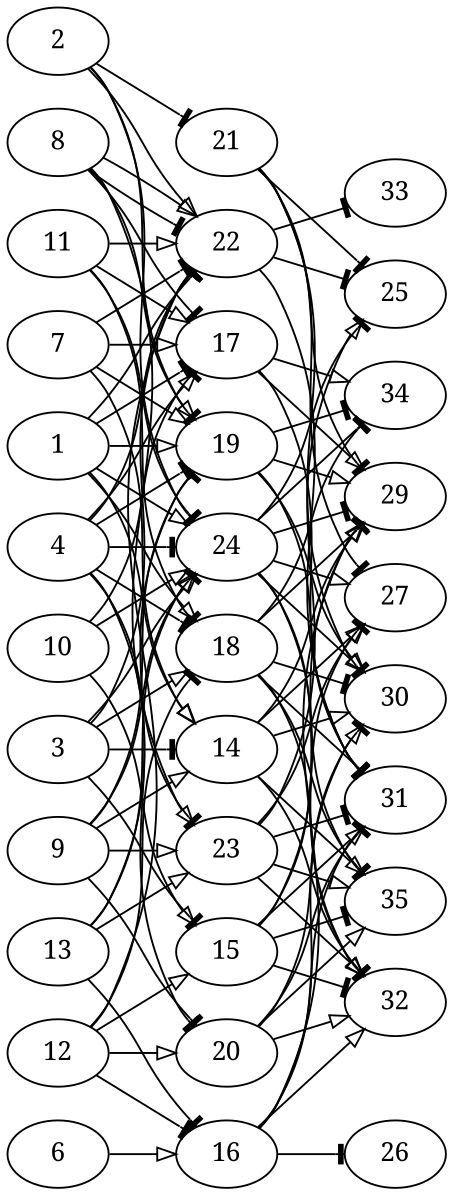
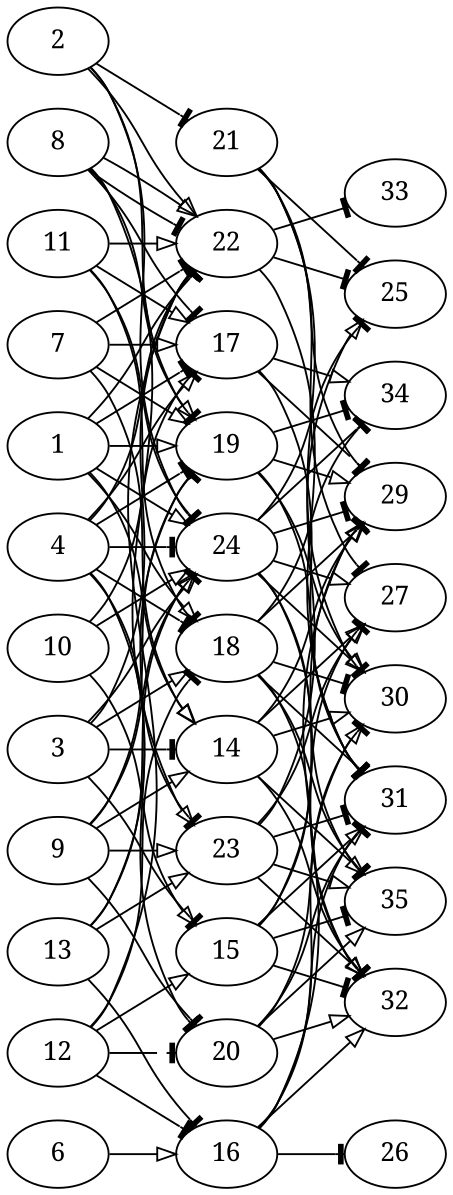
(297, 408) -> (297, 408)
(128, 1053) -> (128, 1053)
